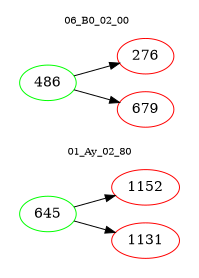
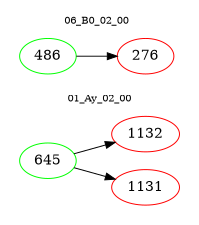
(146, 109) -> none
(100, 152) -> (100, 99)
(146, 187) -> (146, 134)
